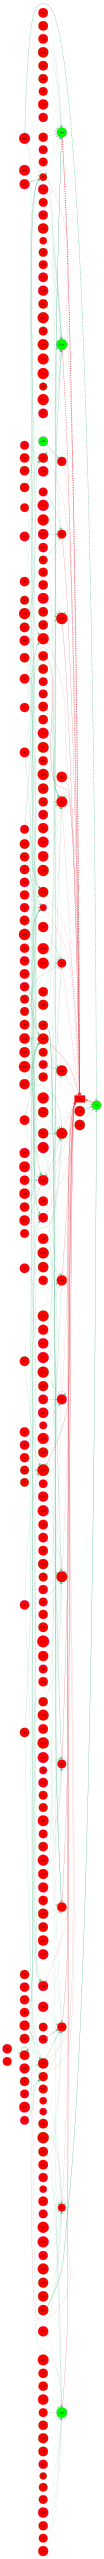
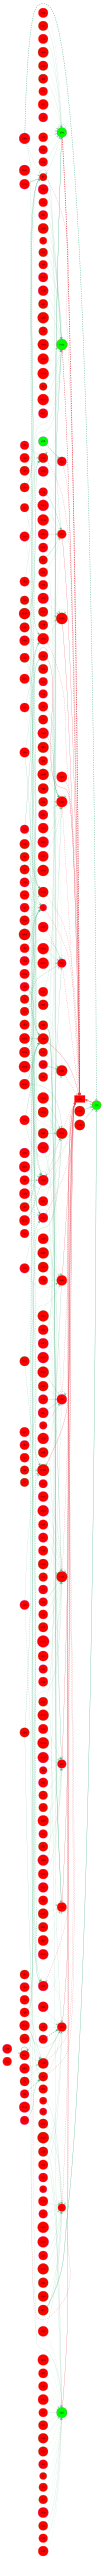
(62, 345) -> (62, 345)
